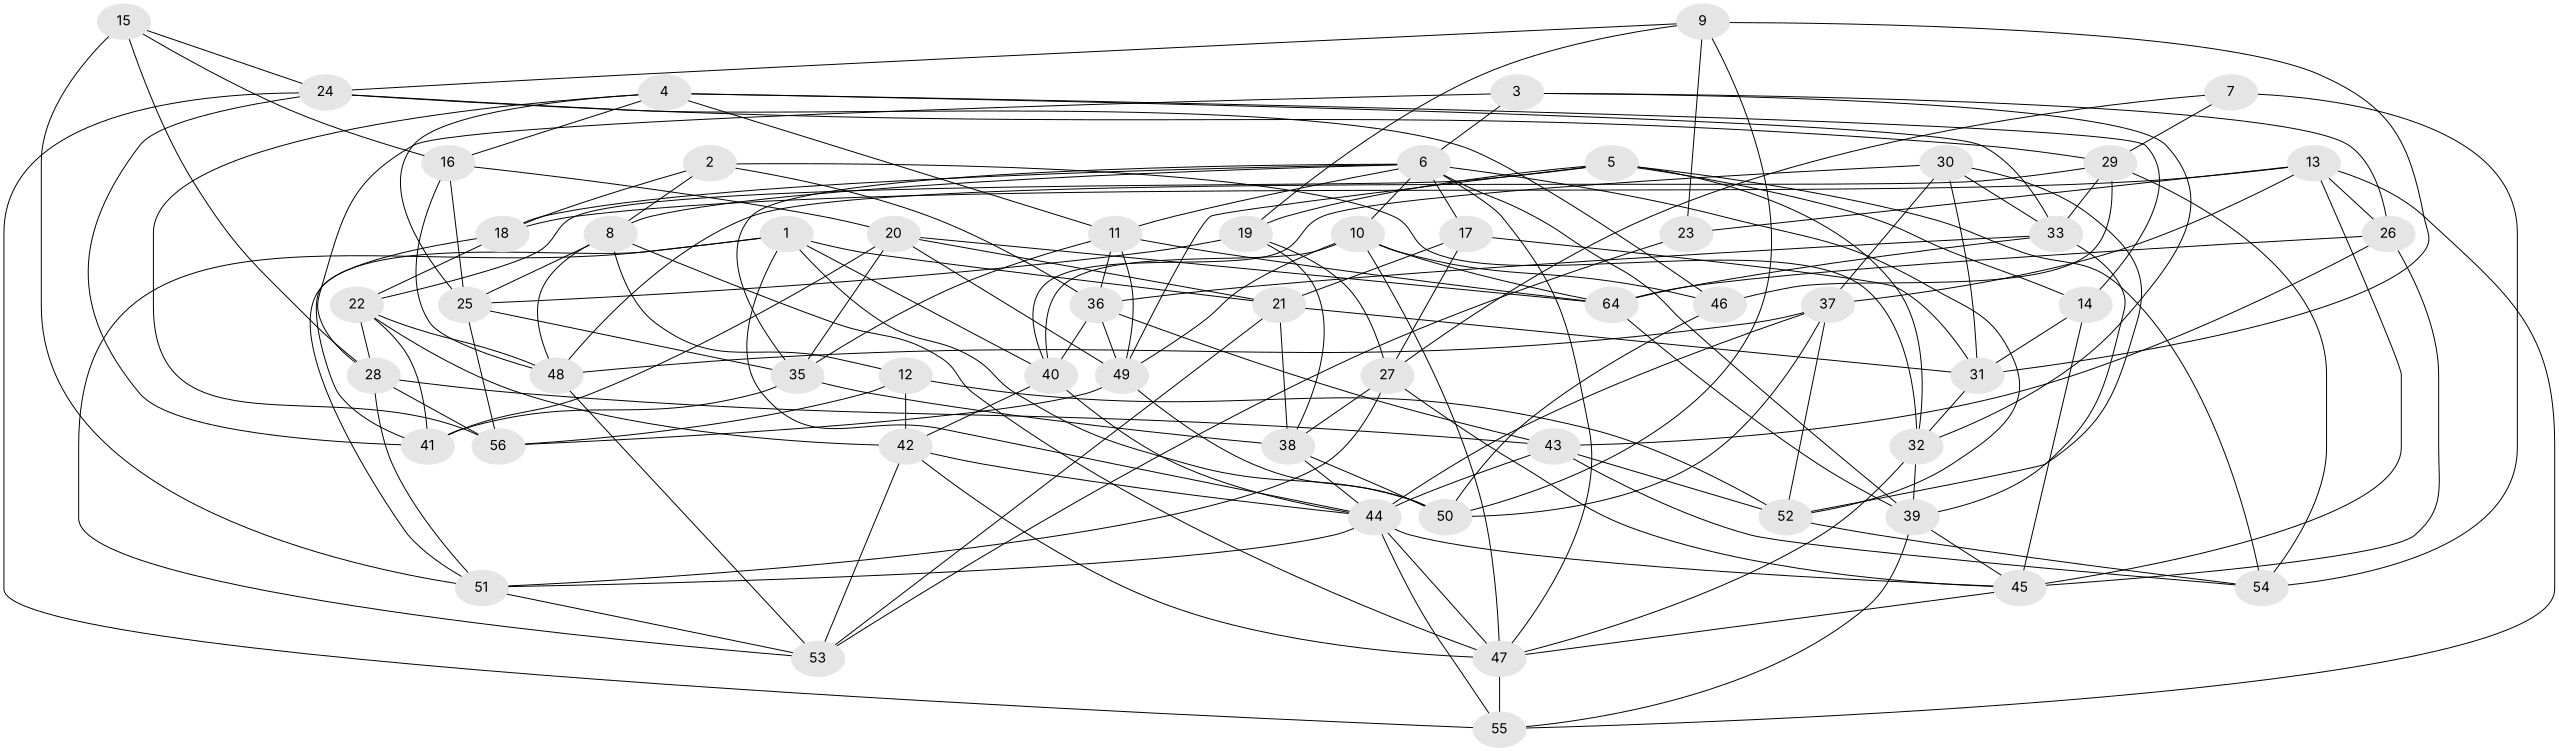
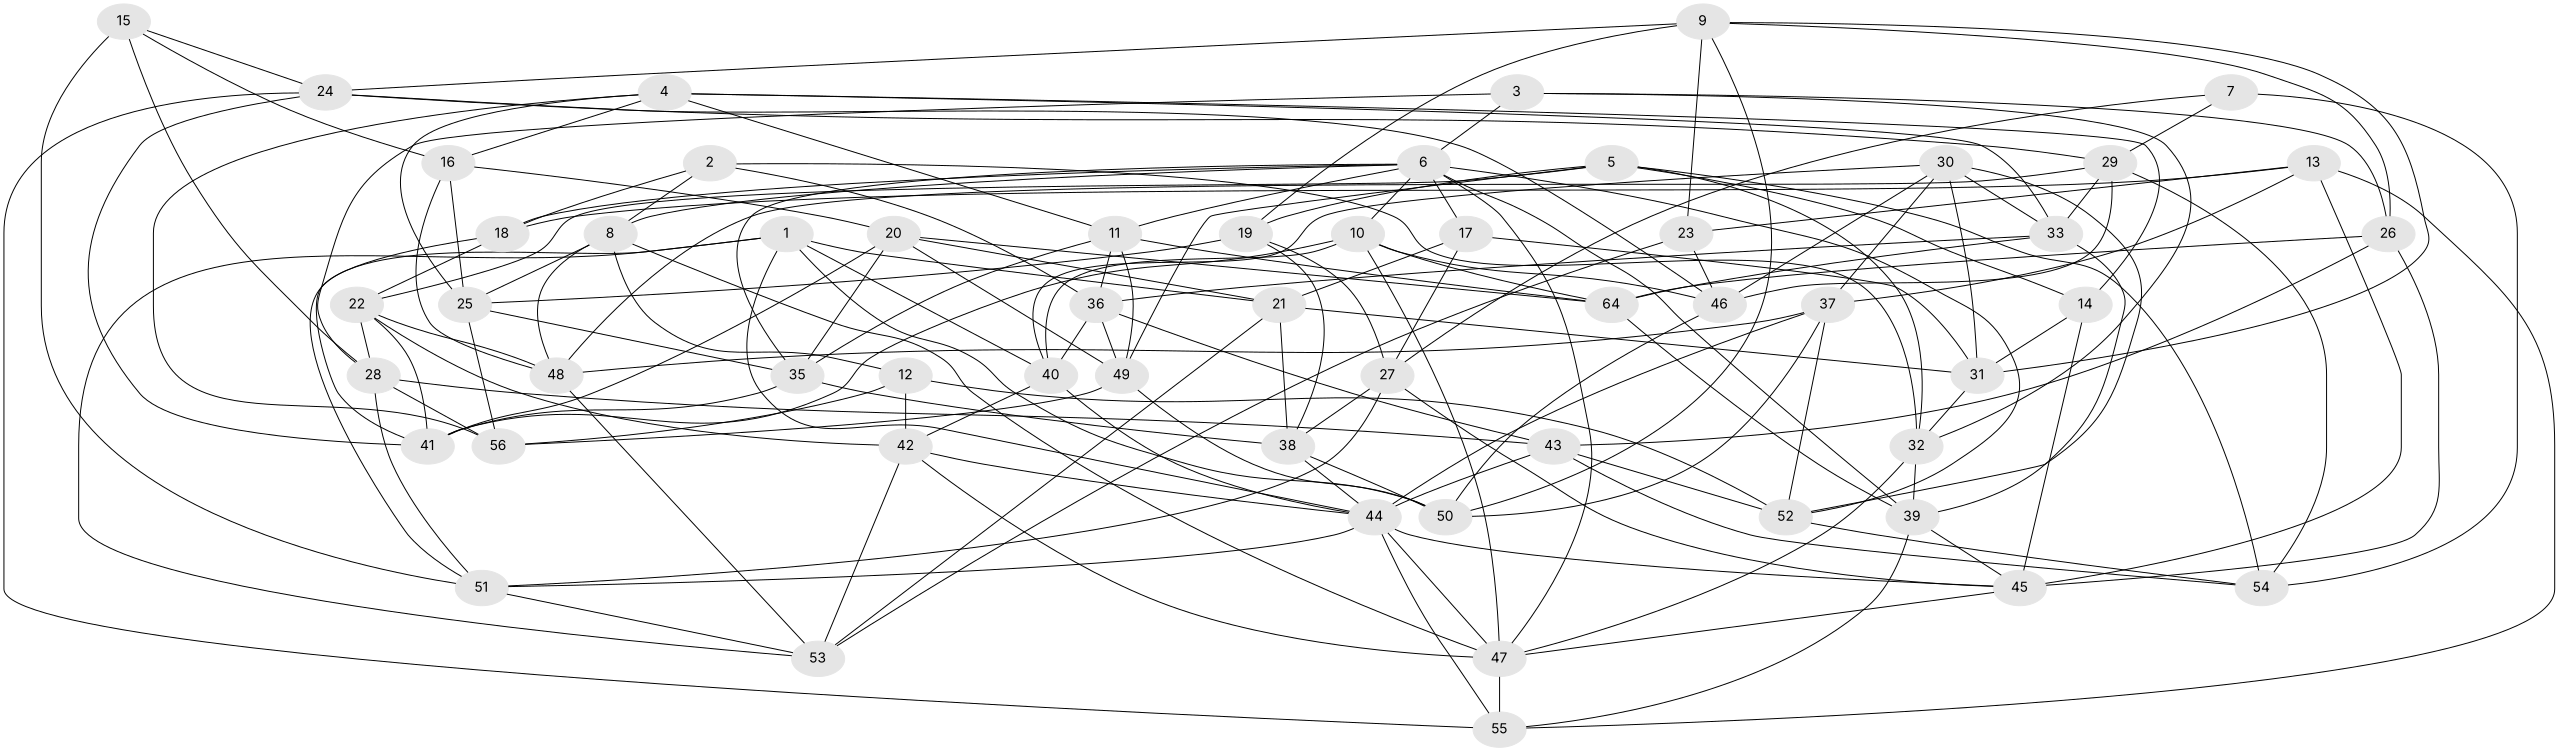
(2351, 199) -> (2103, 47)
none -> (1842, 228)
none -> (1703, 269)
(1220, 306) -> (928, 329)
